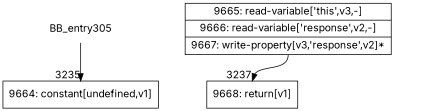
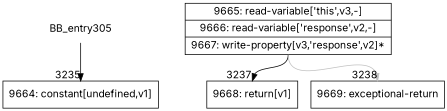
none -> (378, 95)
